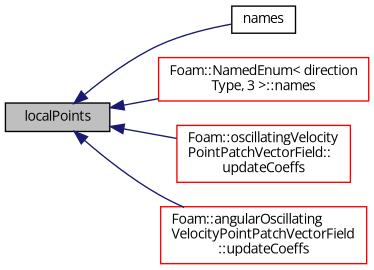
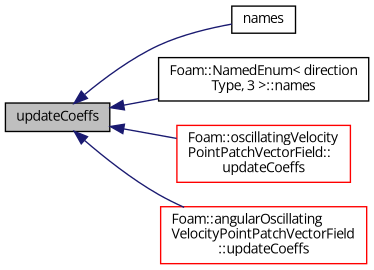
(264, 79) -> (264, 79)
(58, 117) -> (58, 117)
